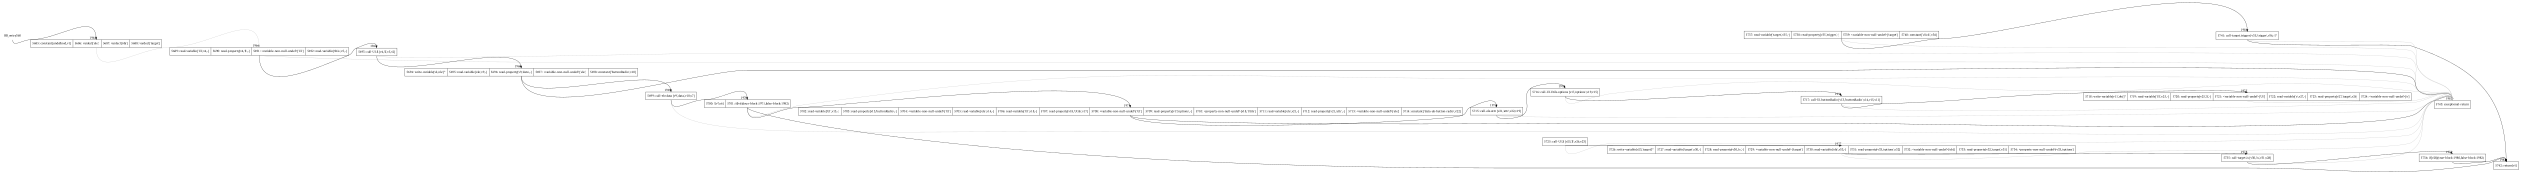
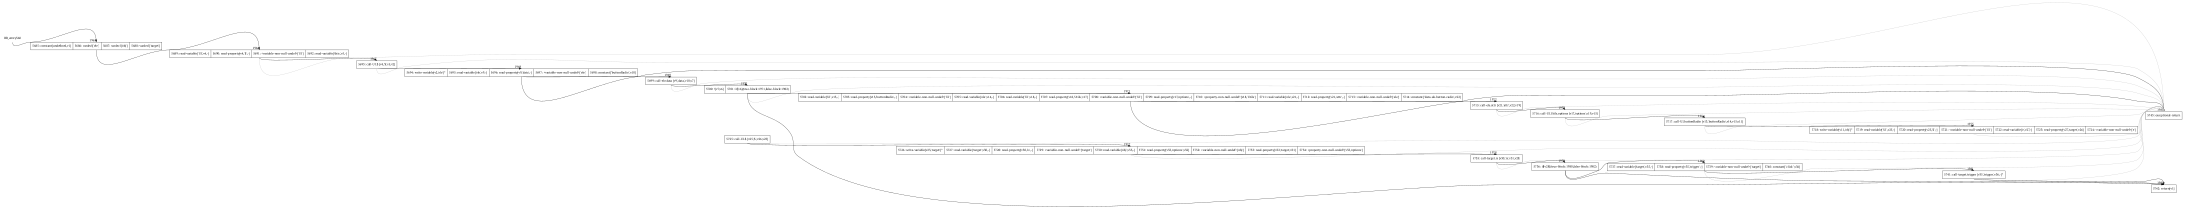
(178, 47) -> (178, 49)
none -> (1626, 162)
